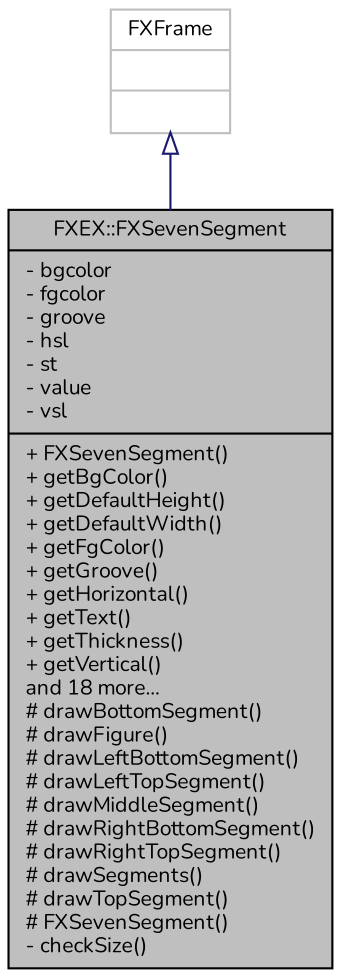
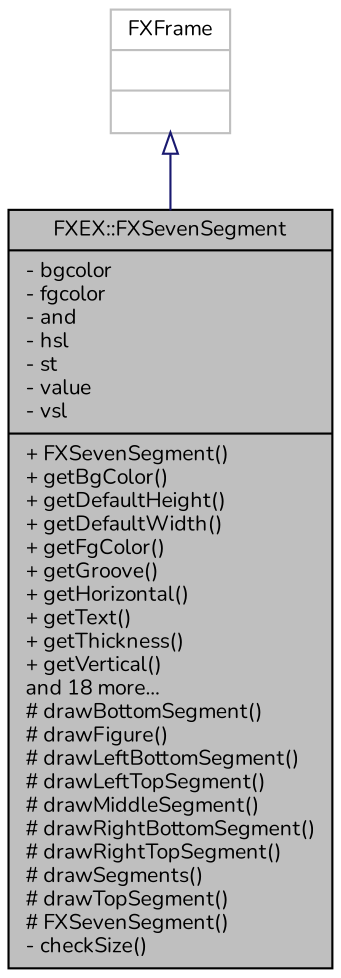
(66, 317) -> (52, 317)
